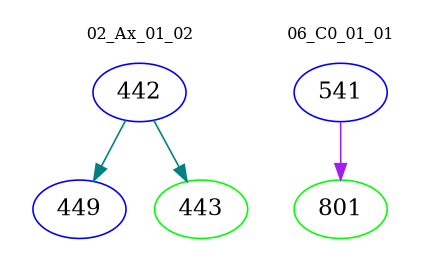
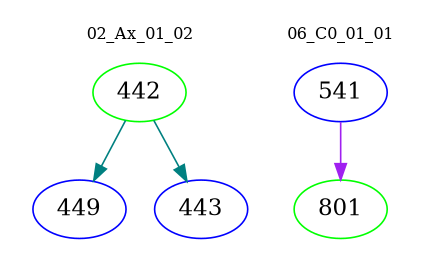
(140, 92) -> (140, 92)
(201, 209) -> (201, 209)
